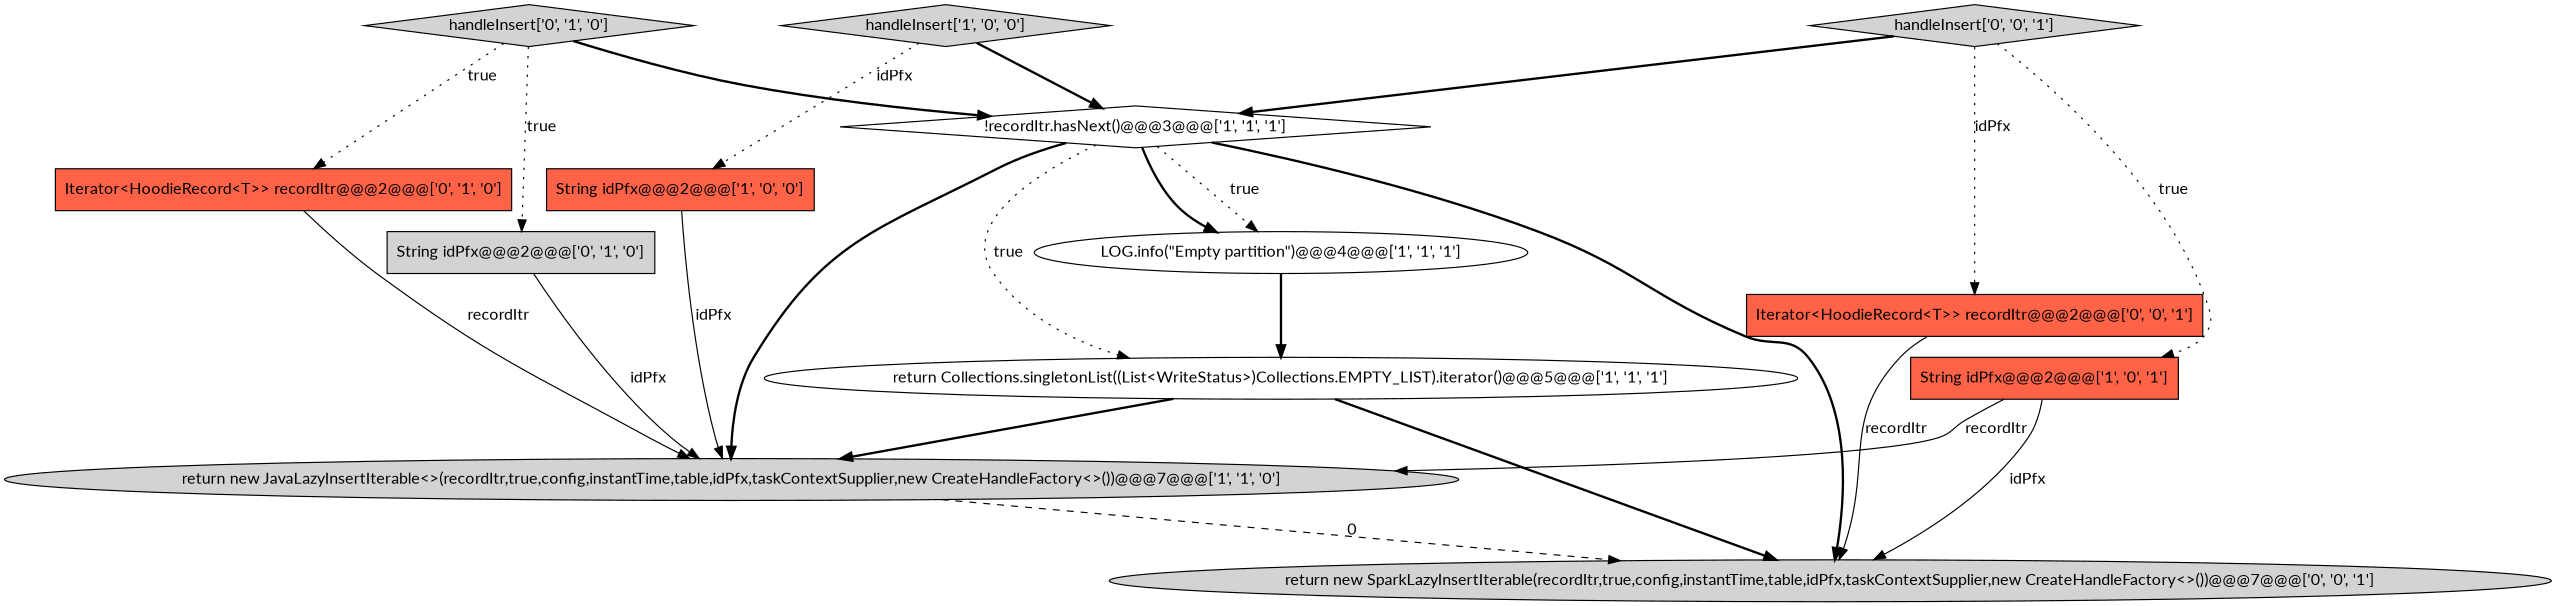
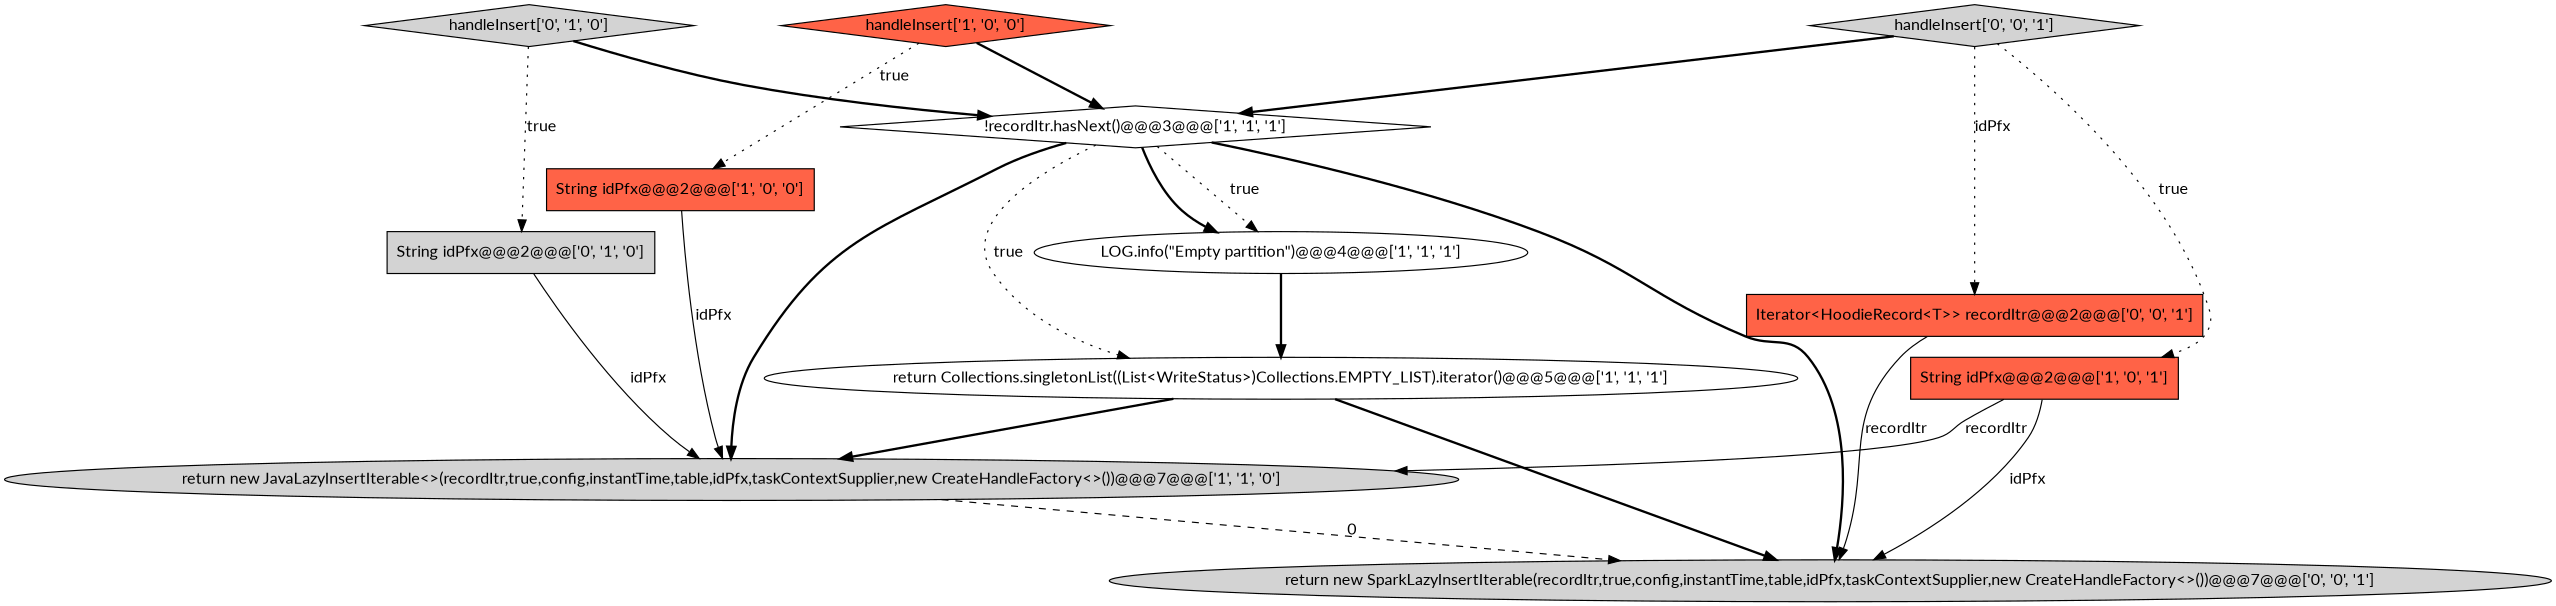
(946, 26) -> (946, 26)
(895, 76) -> (895, 76)
(284, 190) -> none
